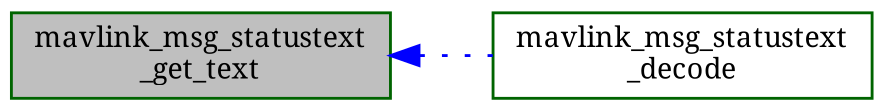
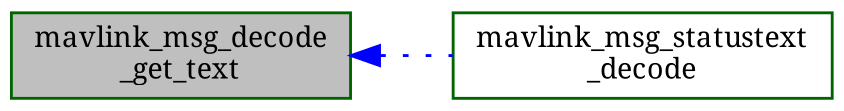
(201, 56) -> (181, 56)
